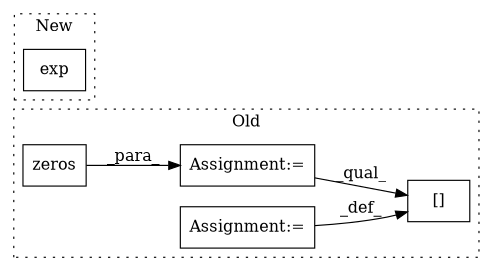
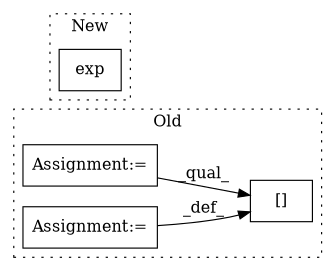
(55, 165) -> none
